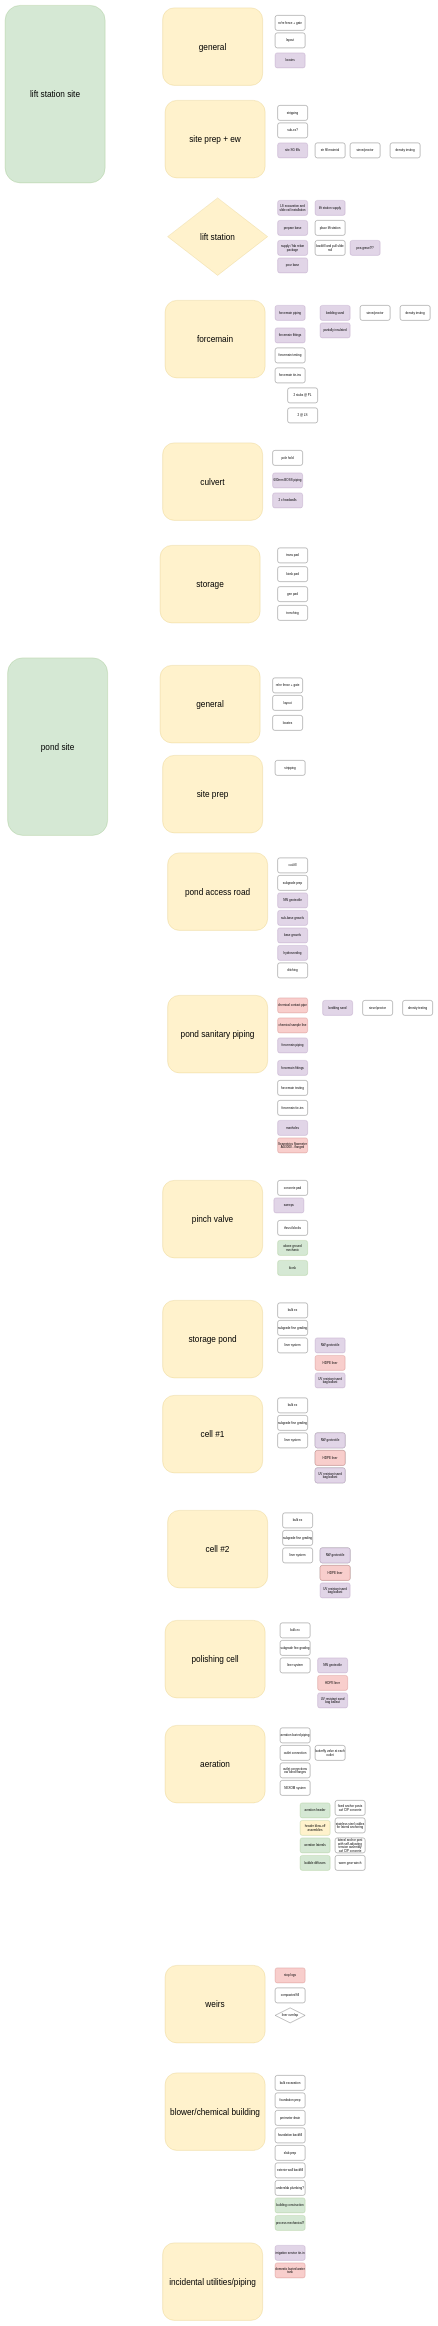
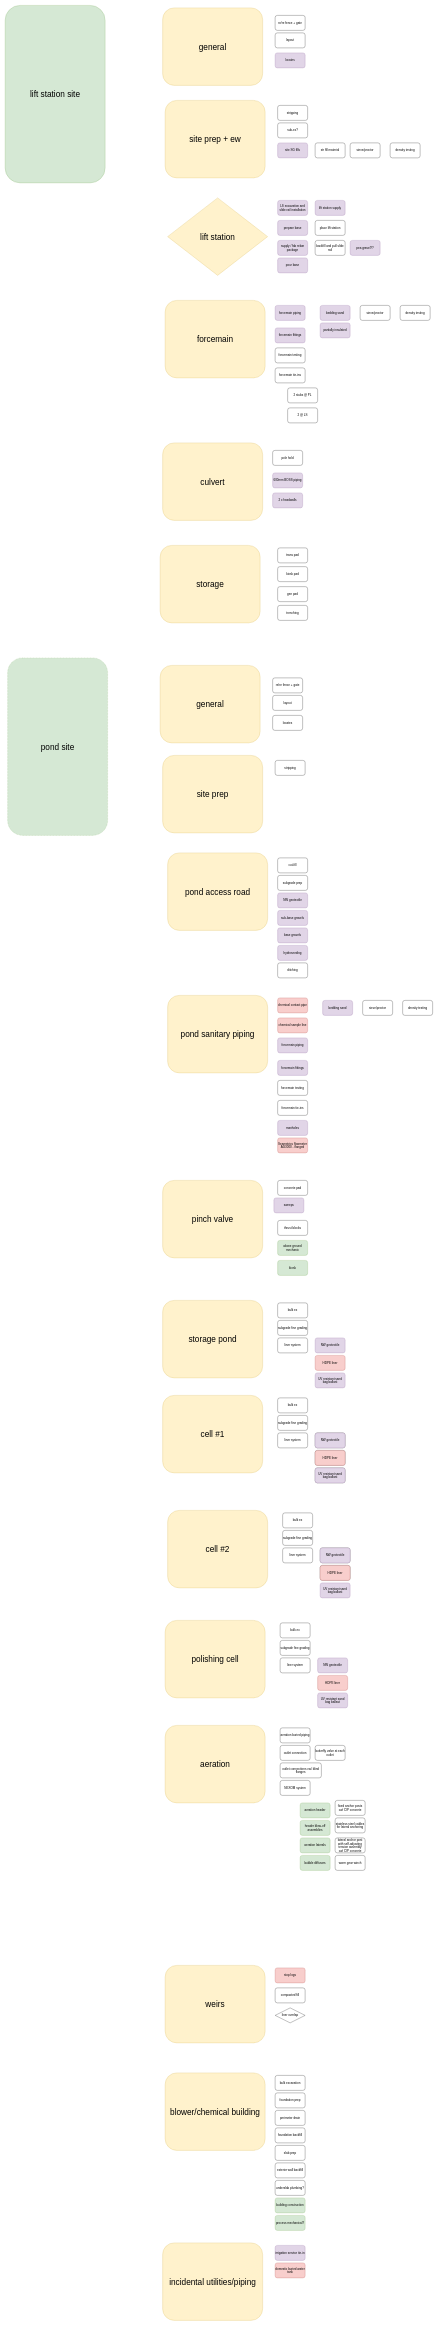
(58, 746) -> (58, 746)
(295, 1770) -> (301, 1770)
(315, 1828) -> (315, 1828)
